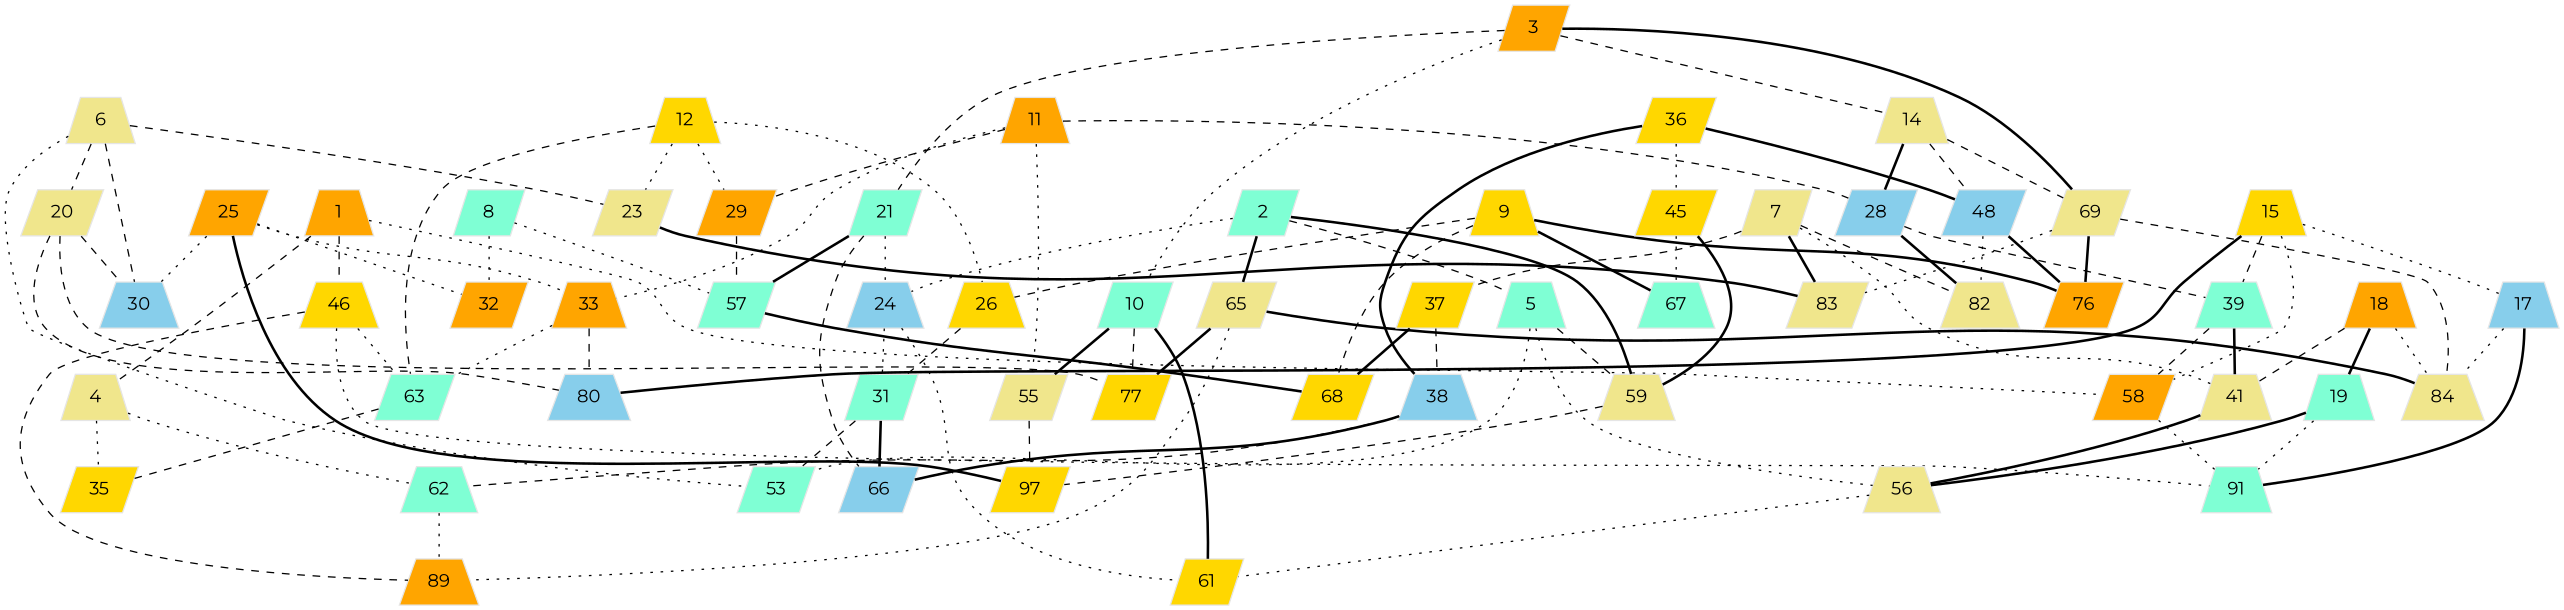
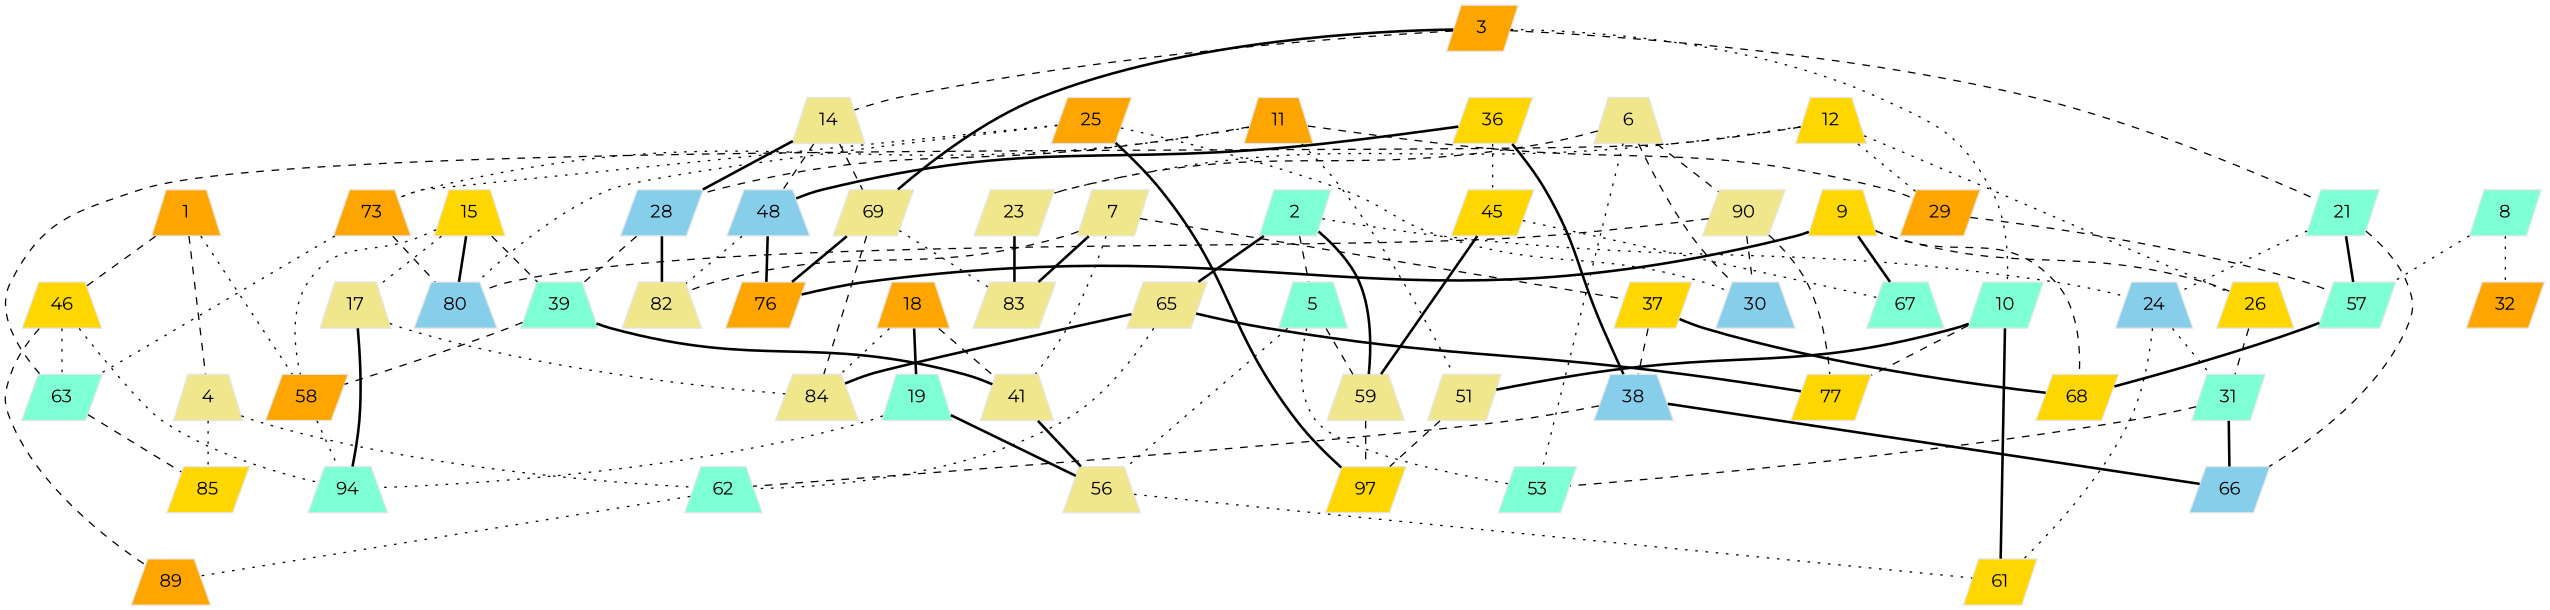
(62, 213) -> (1744, 213)
(1984, 213) -> (768, 213)
(359, 259) -> (722, 168)
(589, 305) -> (372, 213)
(2524, 305) -> (356, 305)
(1029, 397) -> (1464, 397)
(99, 490) -> (208, 490)
(2236, 490) -> (348, 490)
(899, 551) -> (976, 457)
